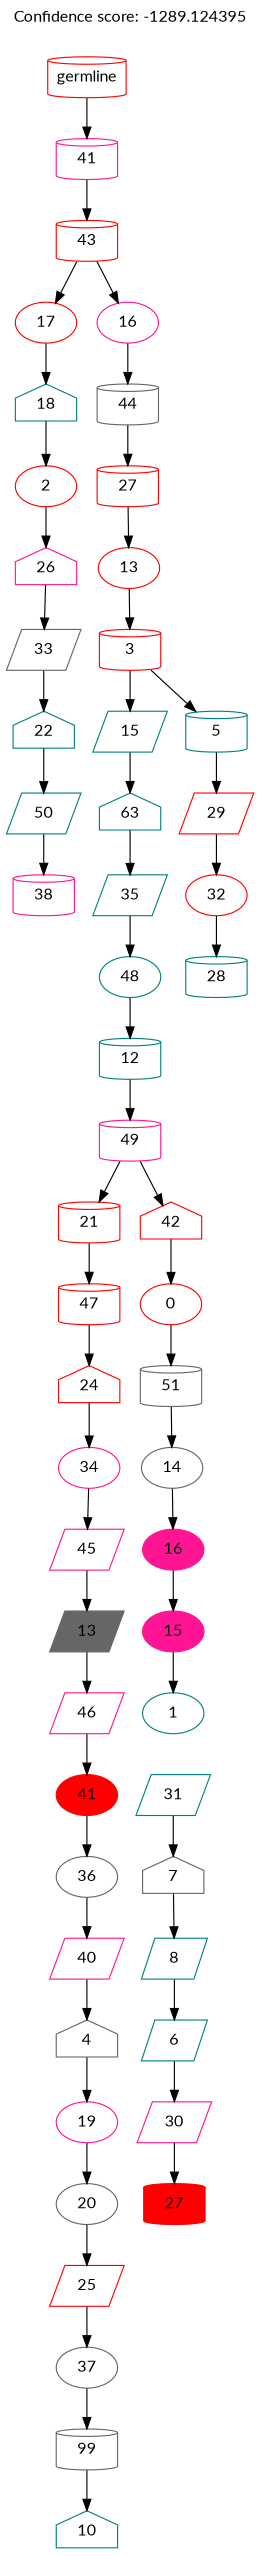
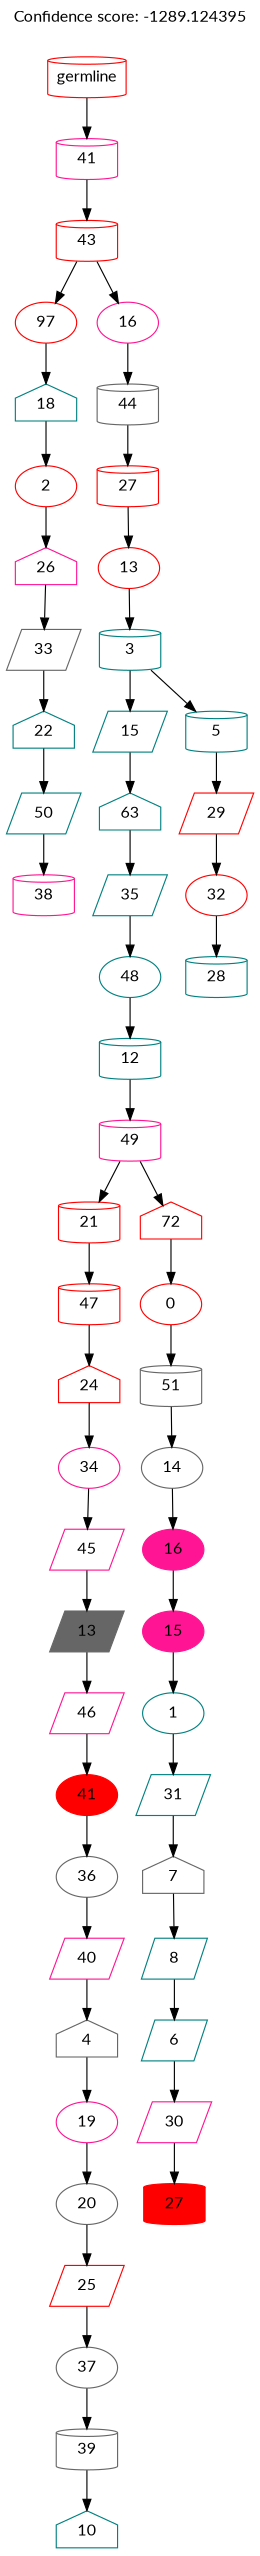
(46, 323) -> (46, 323)
(130, 650) -> (130, 650)
(171, 1222) -> (171, 1222)
none -> (173, 1749)
(87, 2449) -> (87, 2449)
